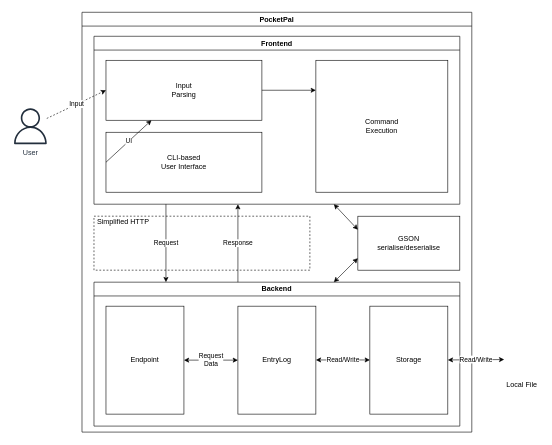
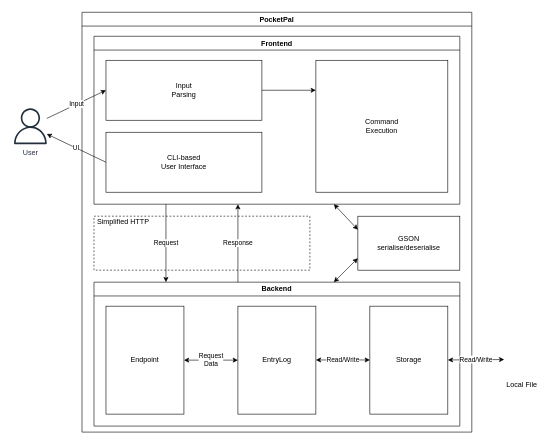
(59, 113) -> (59, 113)
(143, 128) -> (78, 149)
